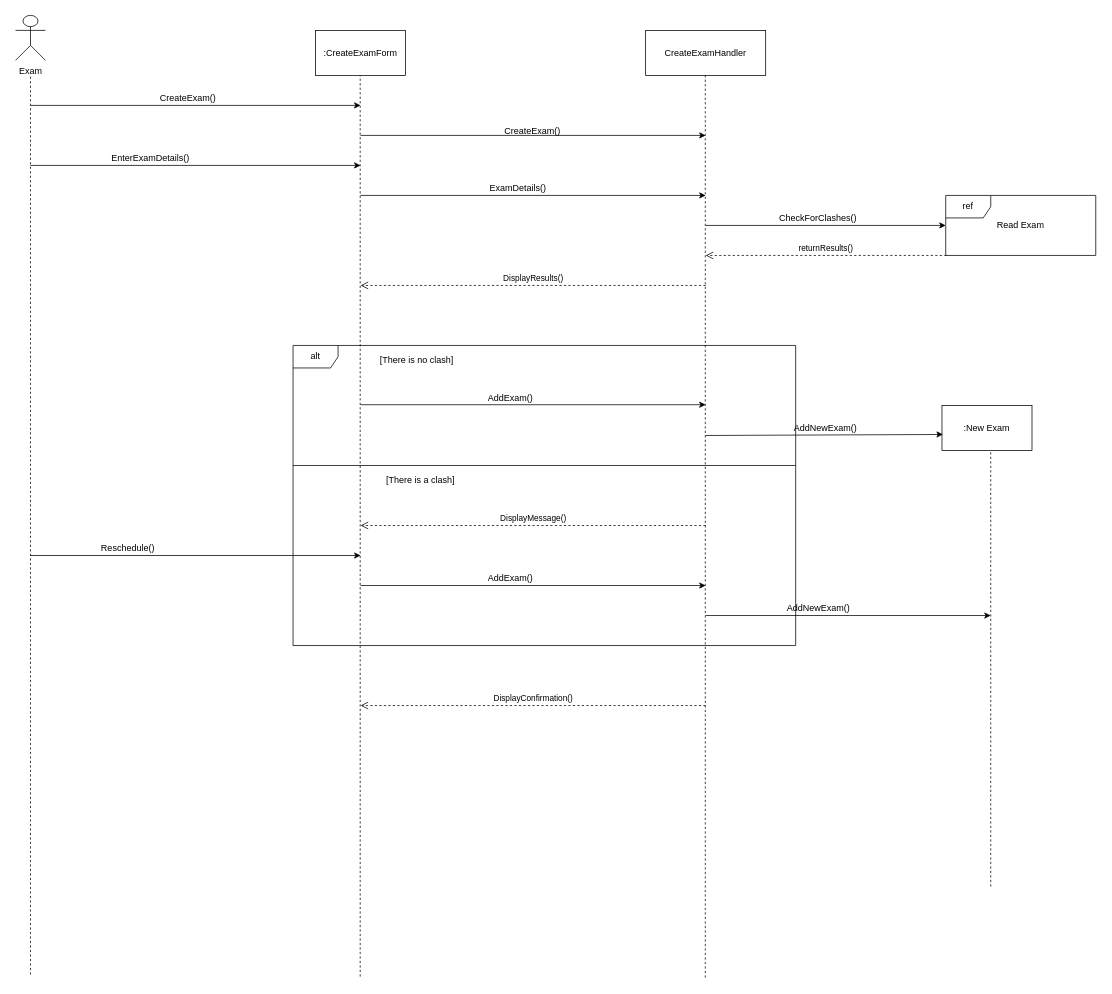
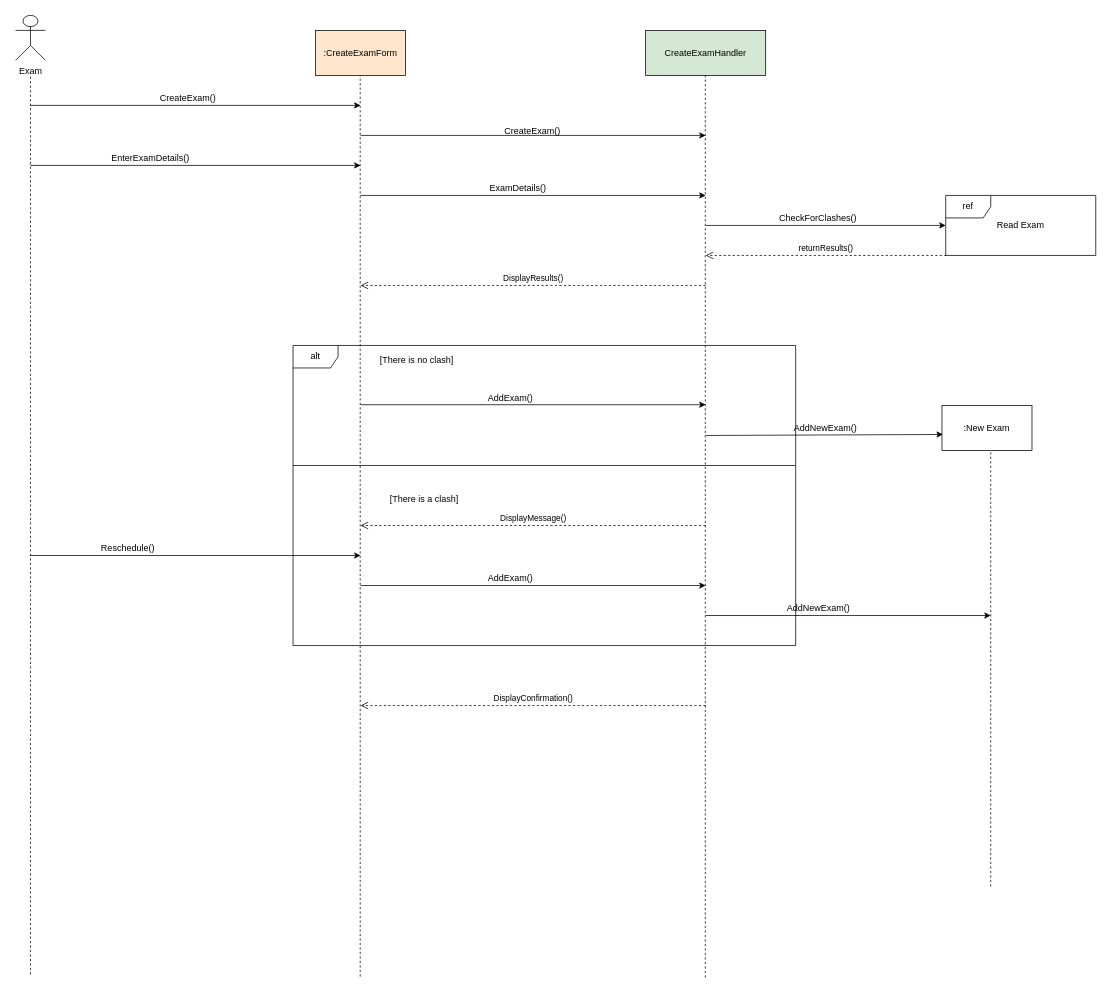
(360, 53) -> (360, 53)
(705, 53) -> (705, 53)
(420, 480) -> (424, 499)
